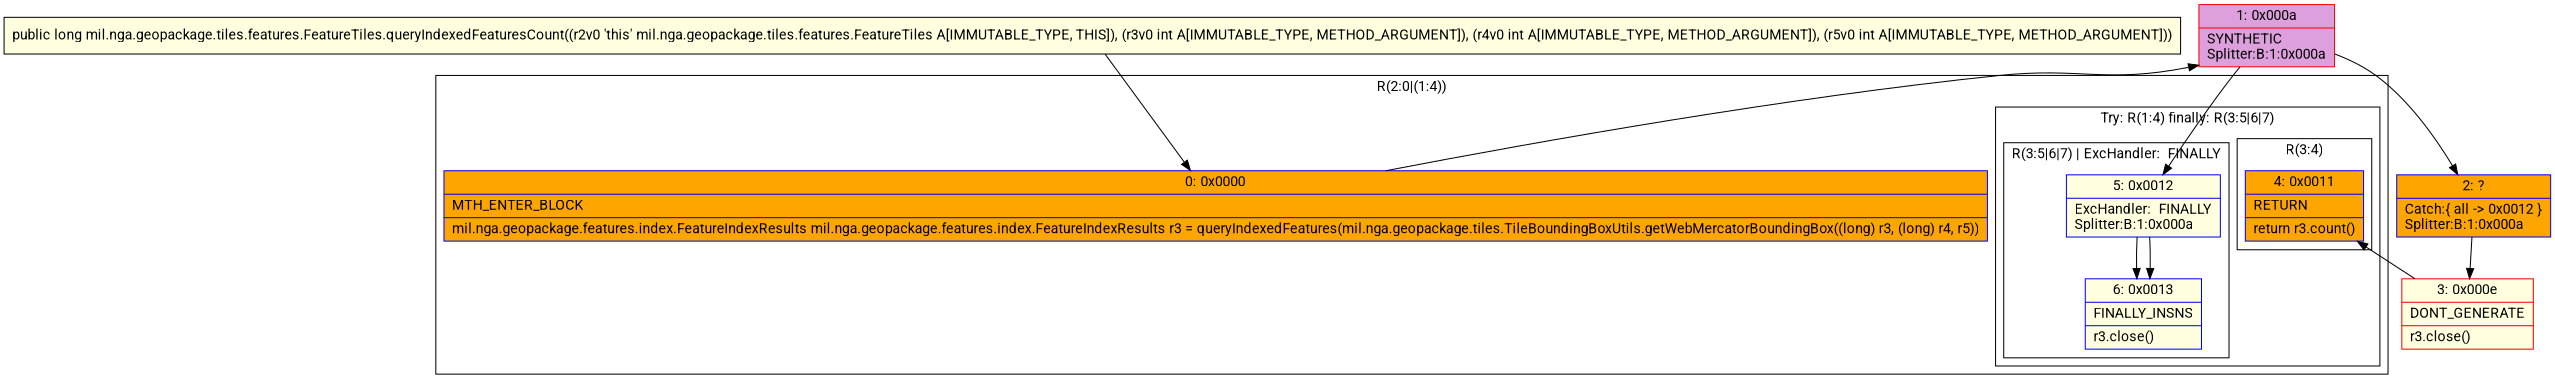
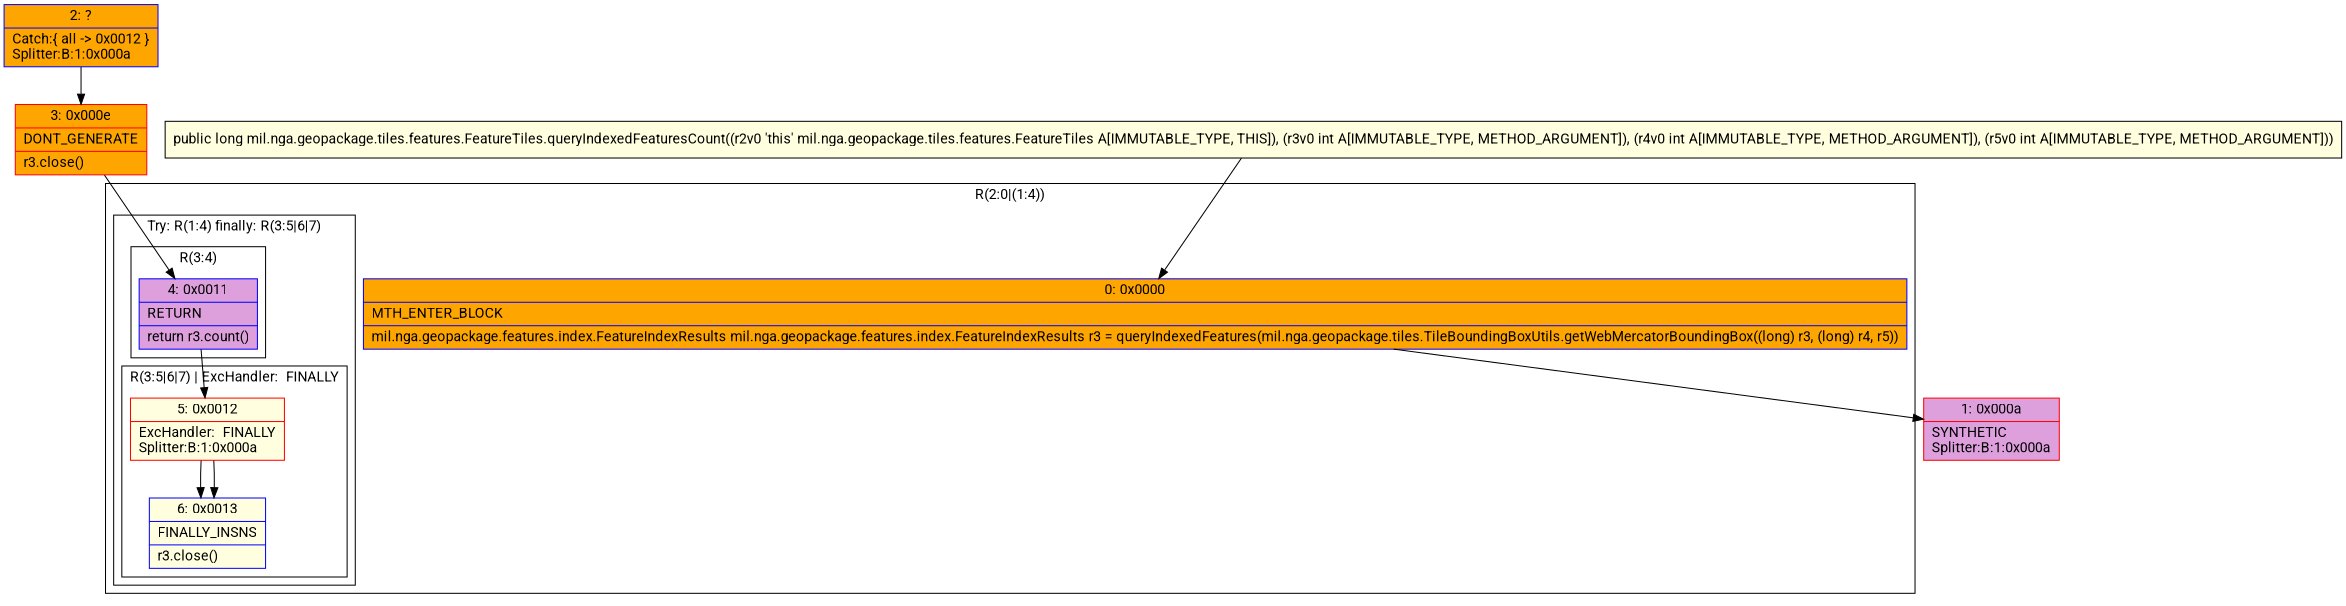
(2403, 100) -> none
(2203, 116) -> (203, 372)
(2143, 206) -> (207, 429)
(2304, 206) -> (198, 314)
(2468, 314) -> (81, 140)
